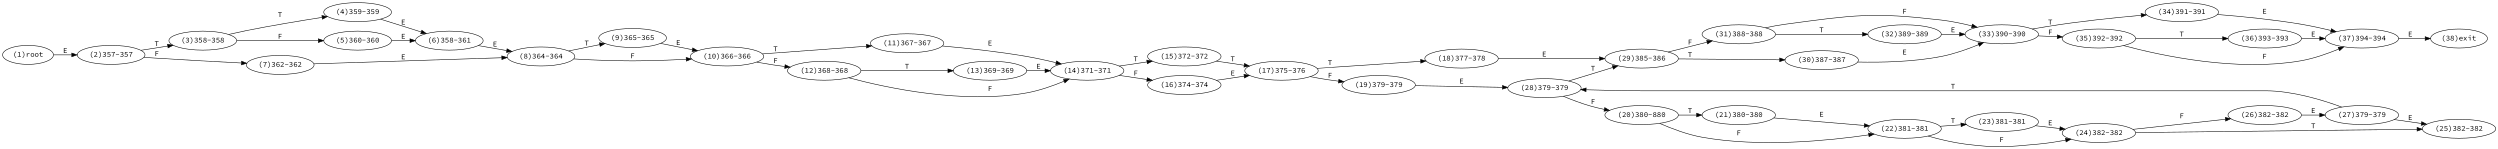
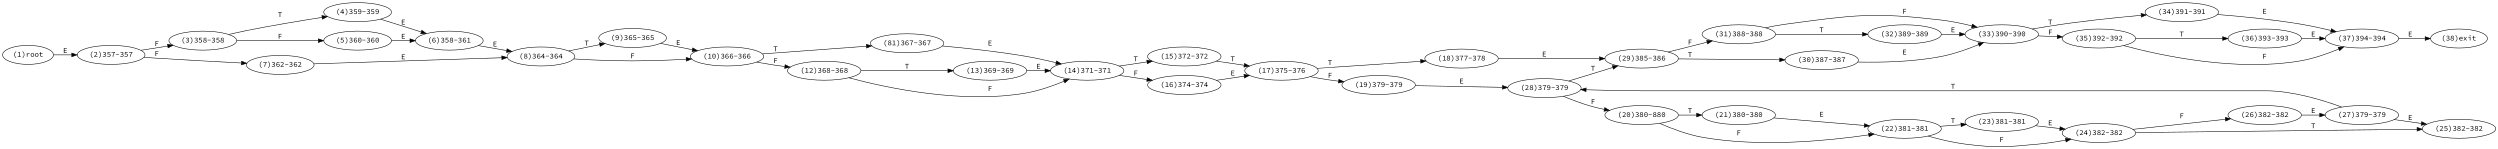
(907, 43) -> (907, 43)
(157, 44) -> (157, 44)
